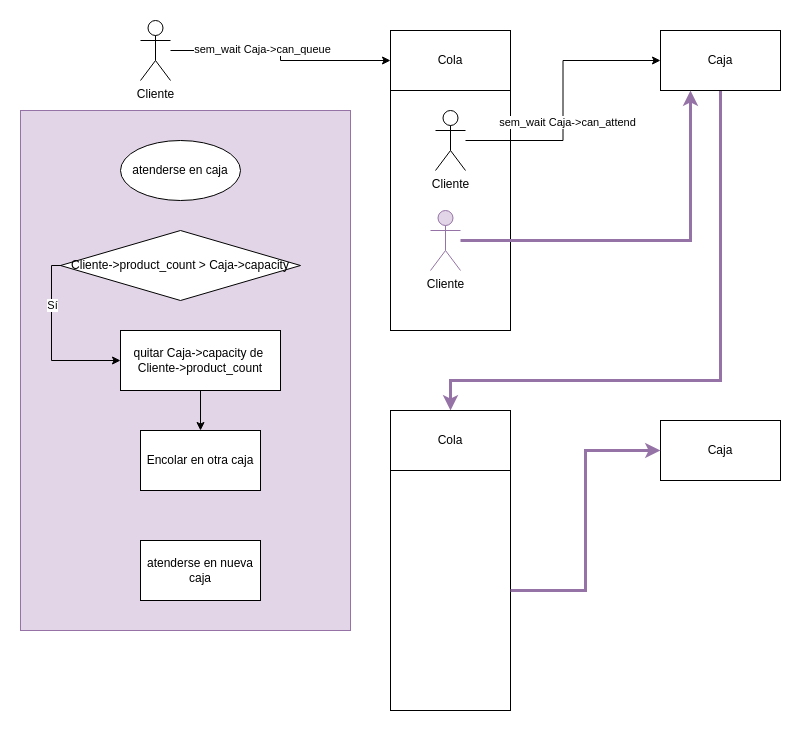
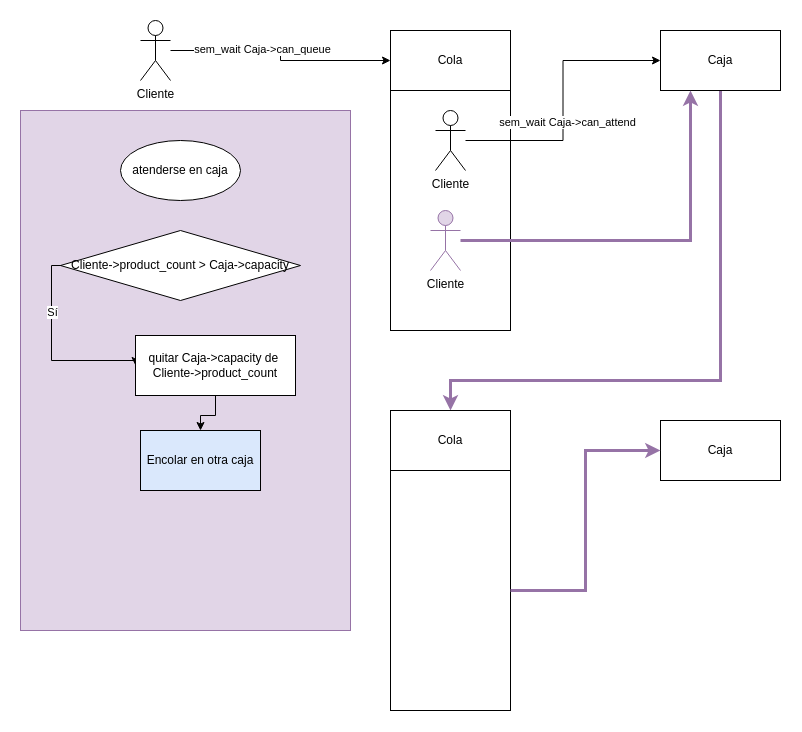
(201, 361) -> (216, 366)
(201, 461) -> (201, 461)
(201, 571) -> none
